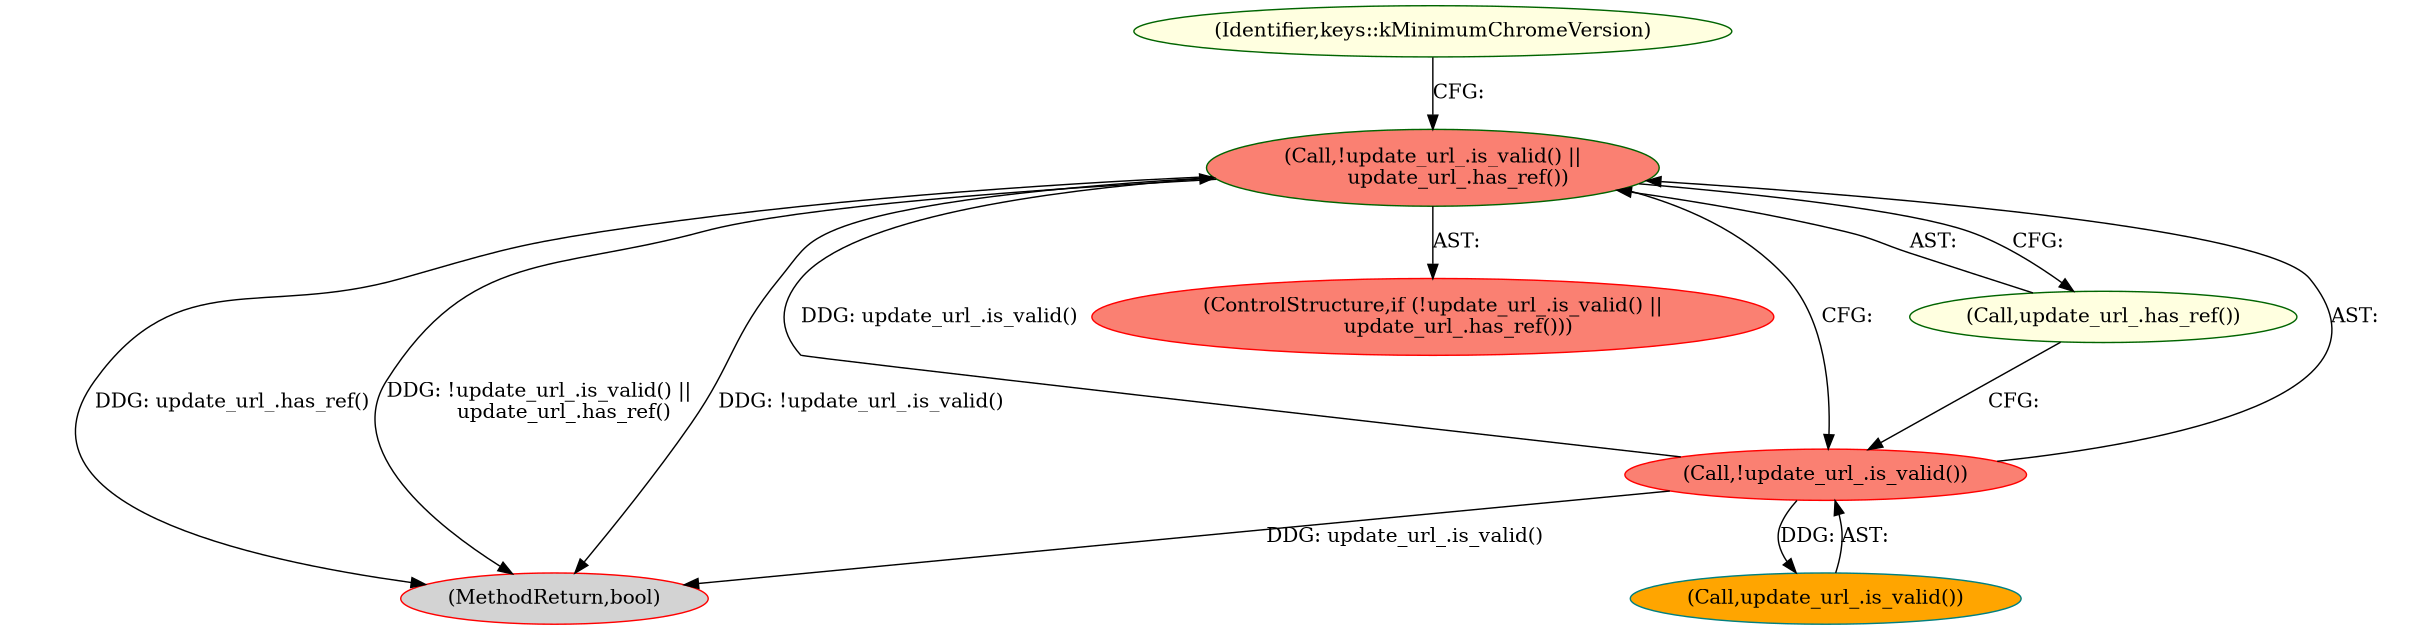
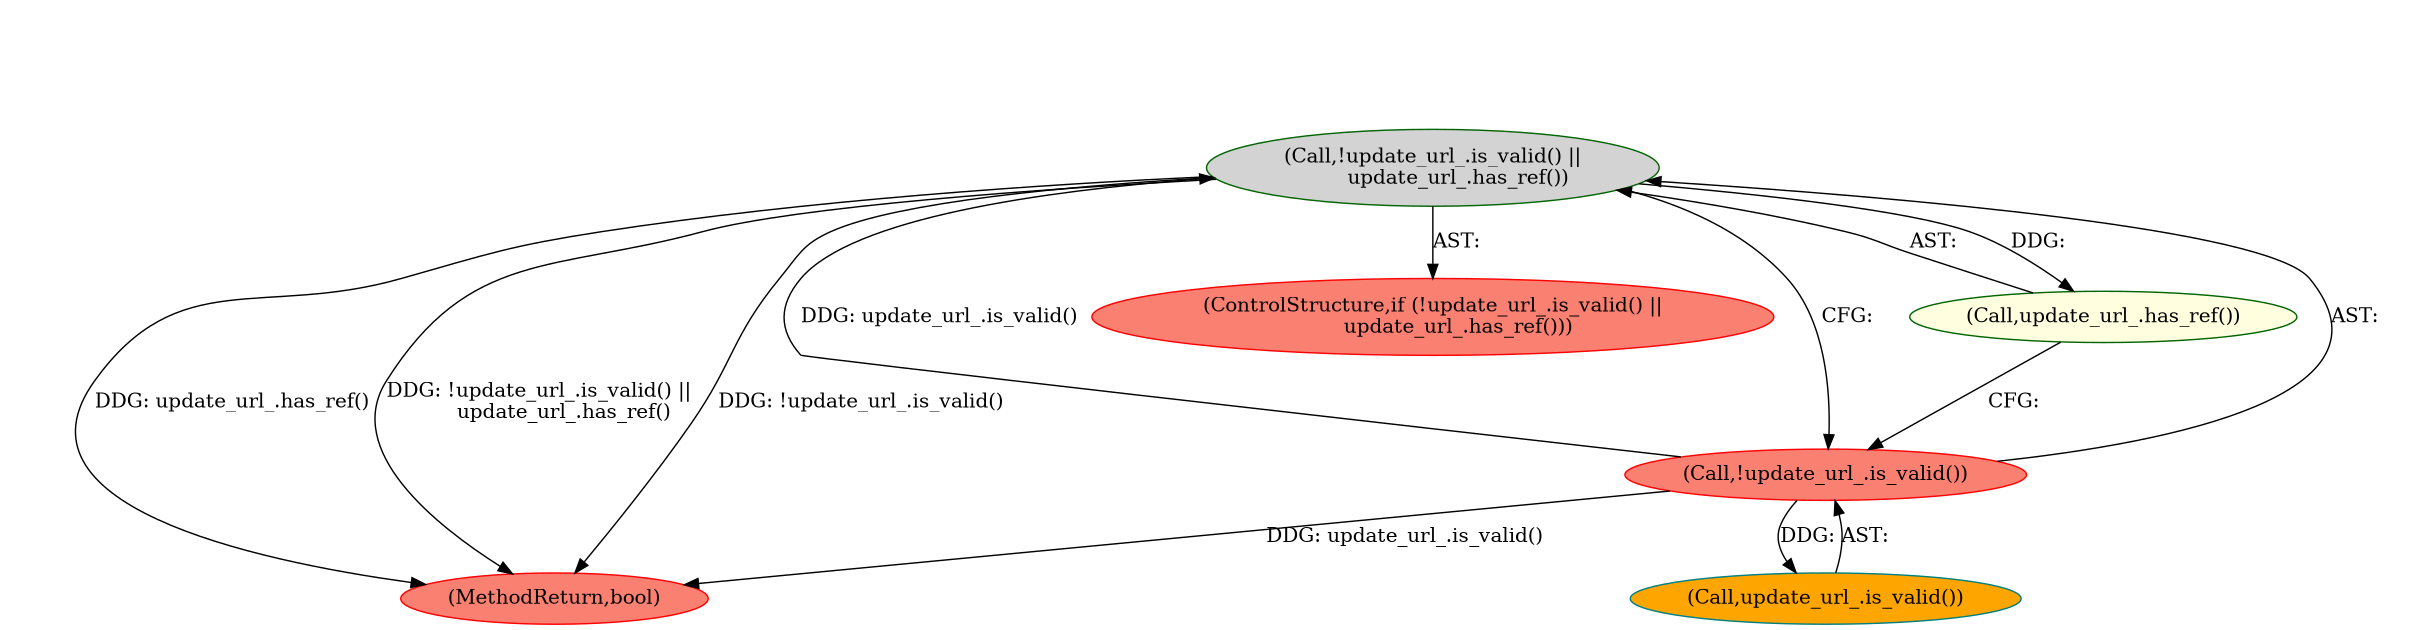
(1433, 31) -> none
(1433, 168) -> (1433, 168)
(2041, 242) -> (2041, 242)
(554, 599) -> (554, 599)
